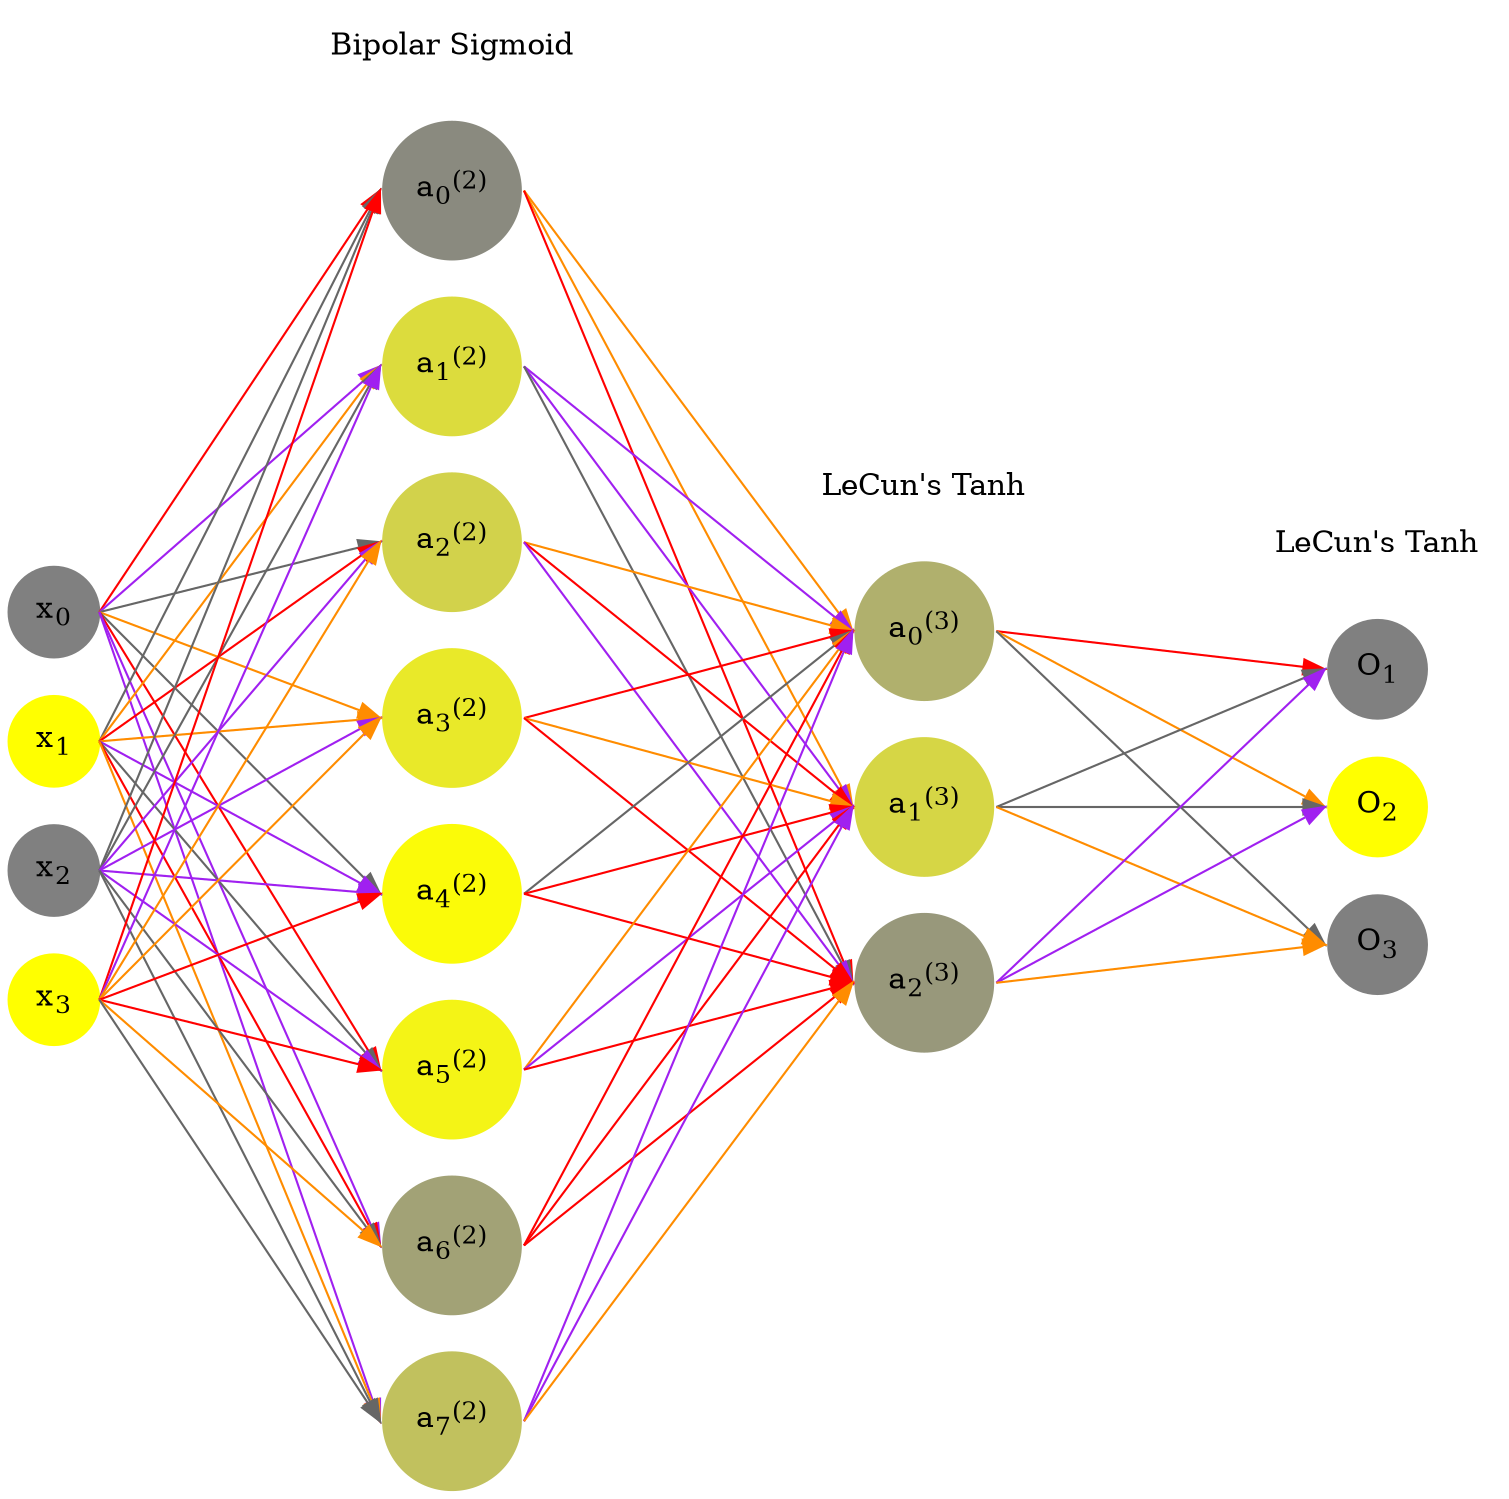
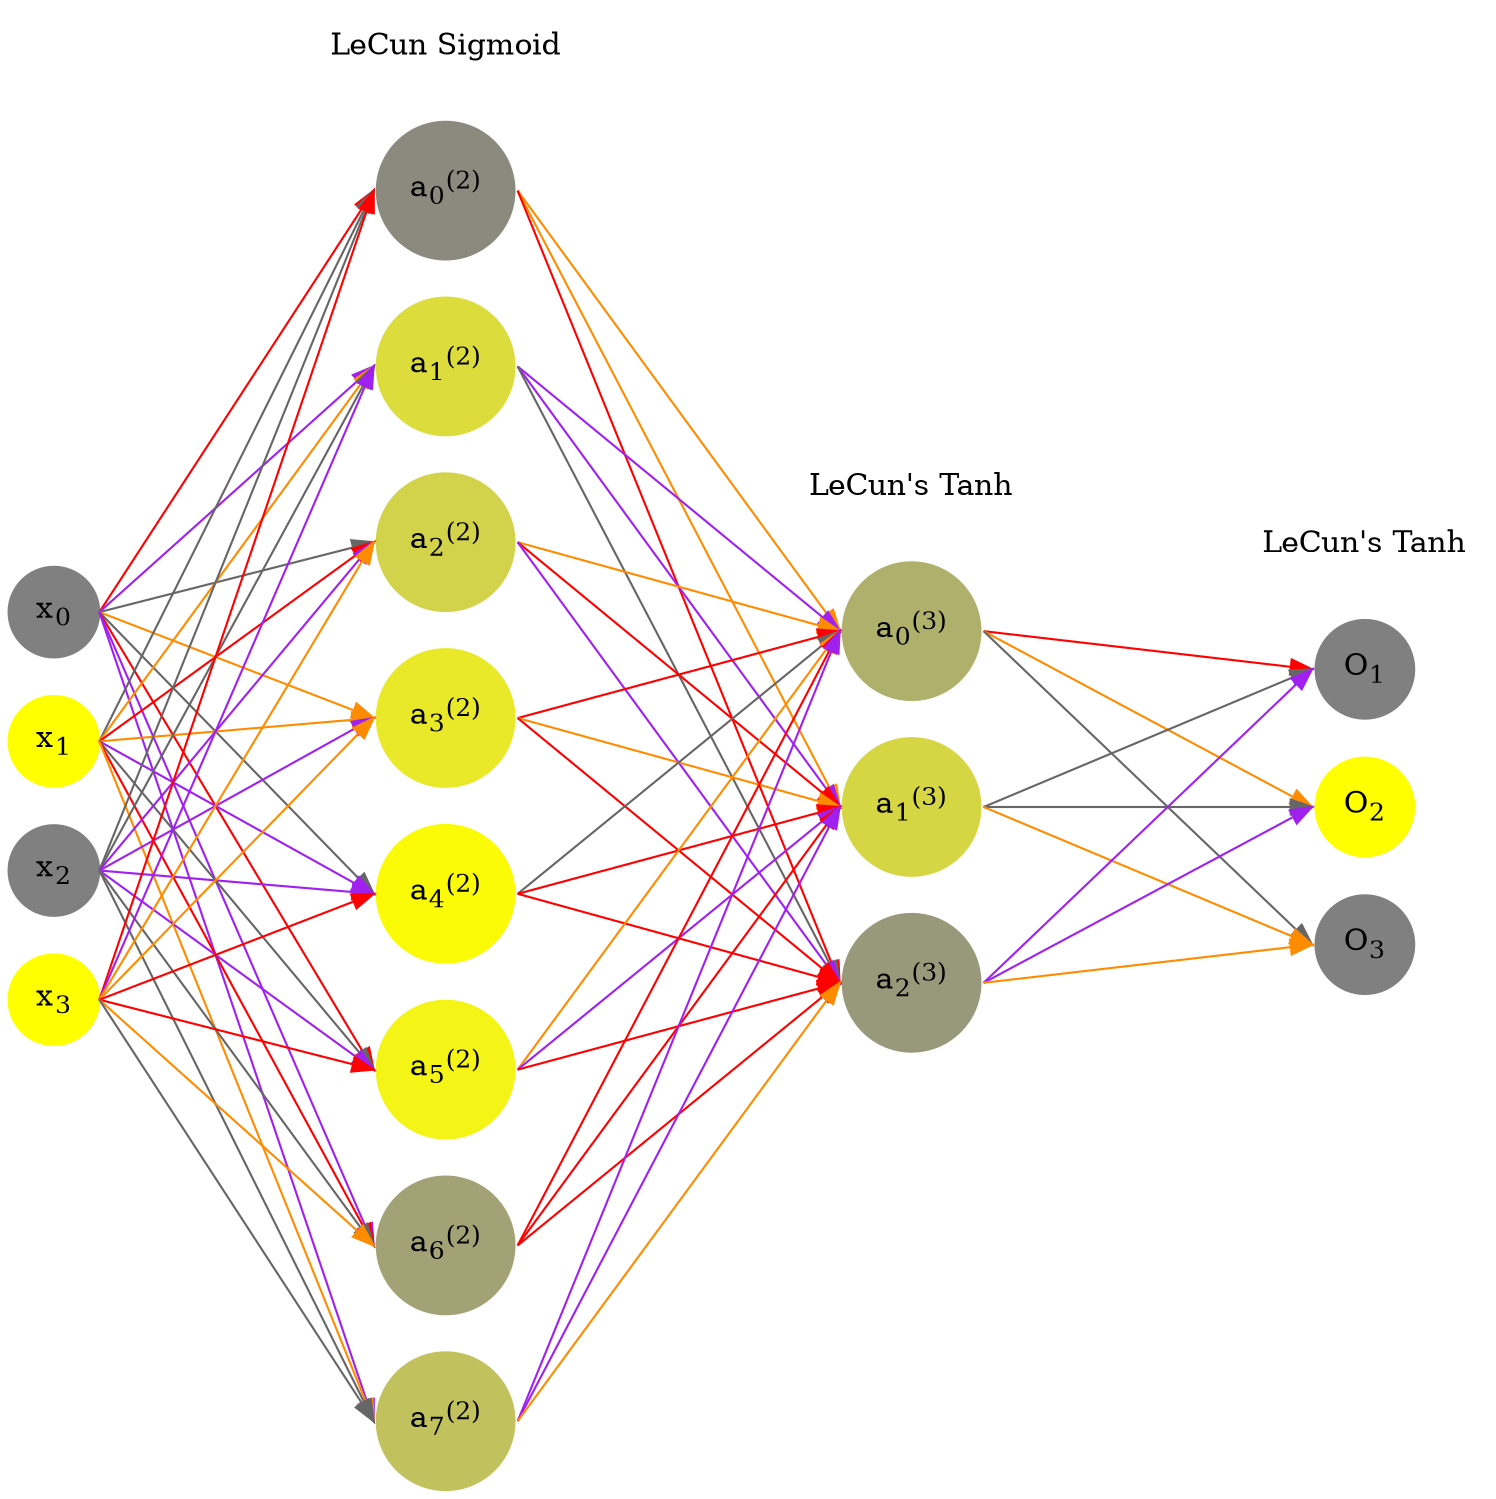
(452, 47) -> (446, 47)
